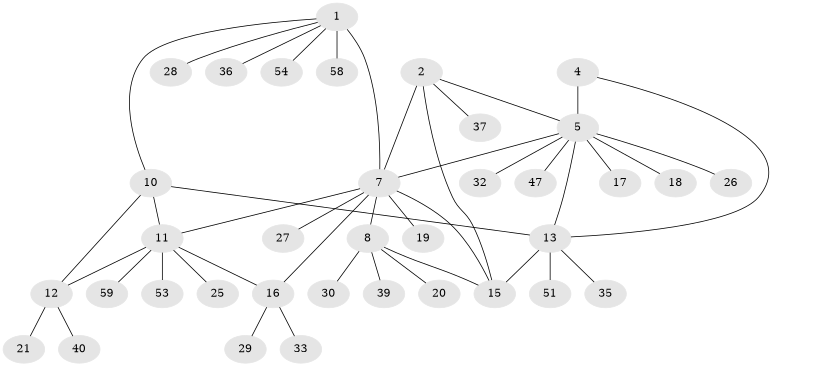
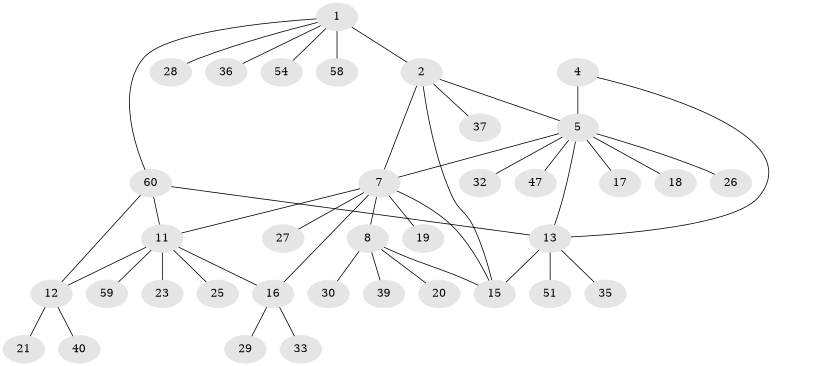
(374, 96) -> (379, 45)
(151, 183) -> (151, 183)
(162, 294) -> (162, 294)
